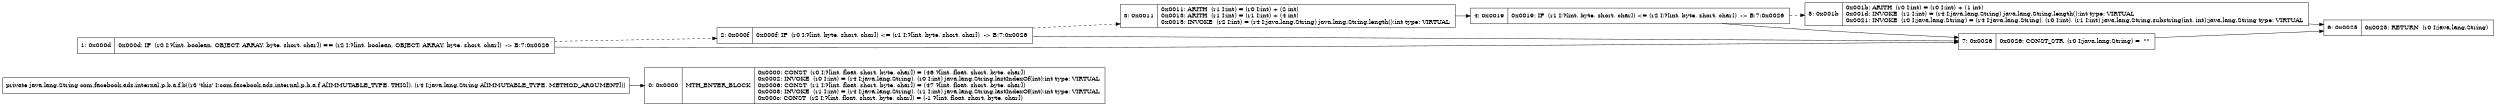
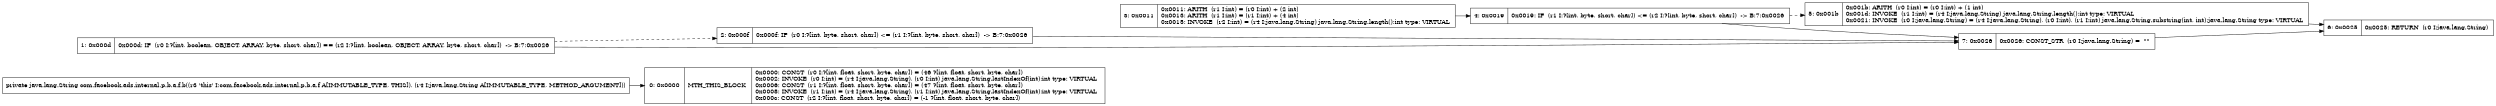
(1074, 26) -> none
(718, 85) -> (717, 85)
